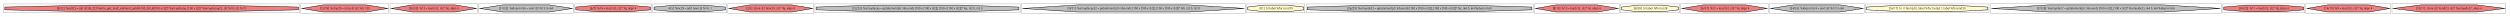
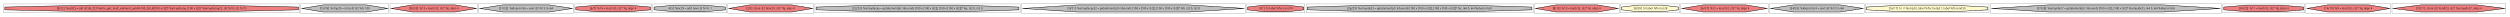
(345, 8) -> (345, 8)
(1276, 8) -> (1276, 8)
